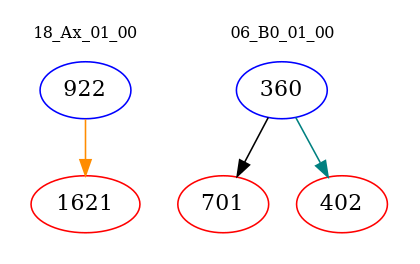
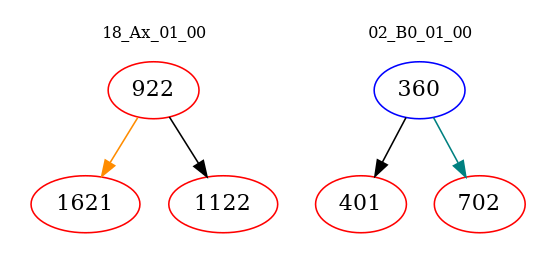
(283, 34) -> (420, 34)
(86, 90) -> (154, 90)
none -> (223, 204)
(223, 204) -> (361, 204)
(342, 204) -> (480, 204)
